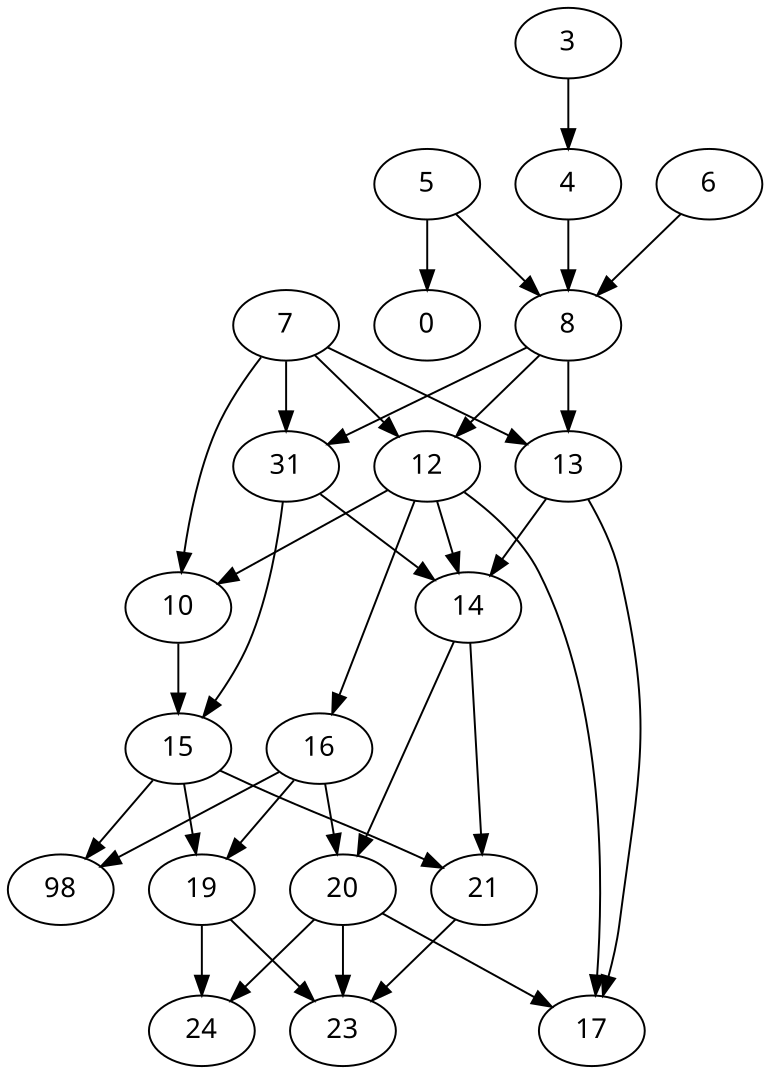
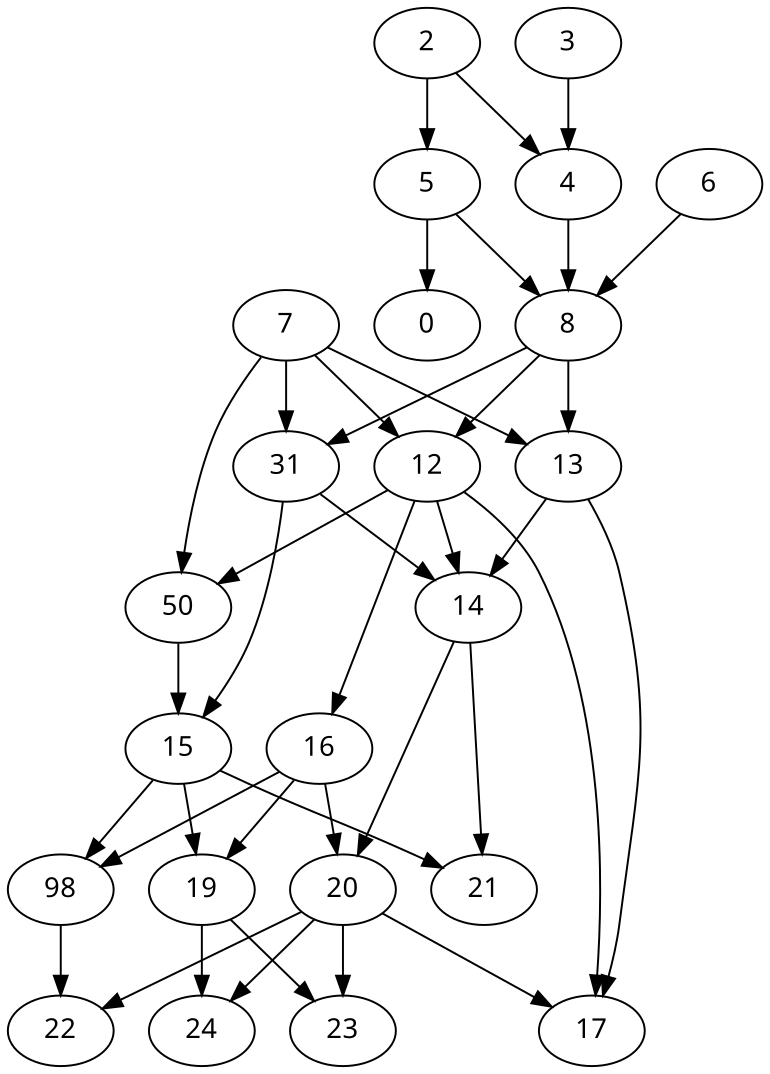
none -> (427, 43)
(178, 608) -> (178, 608)
(421, 953) -> none
none -> (61, 1031)
